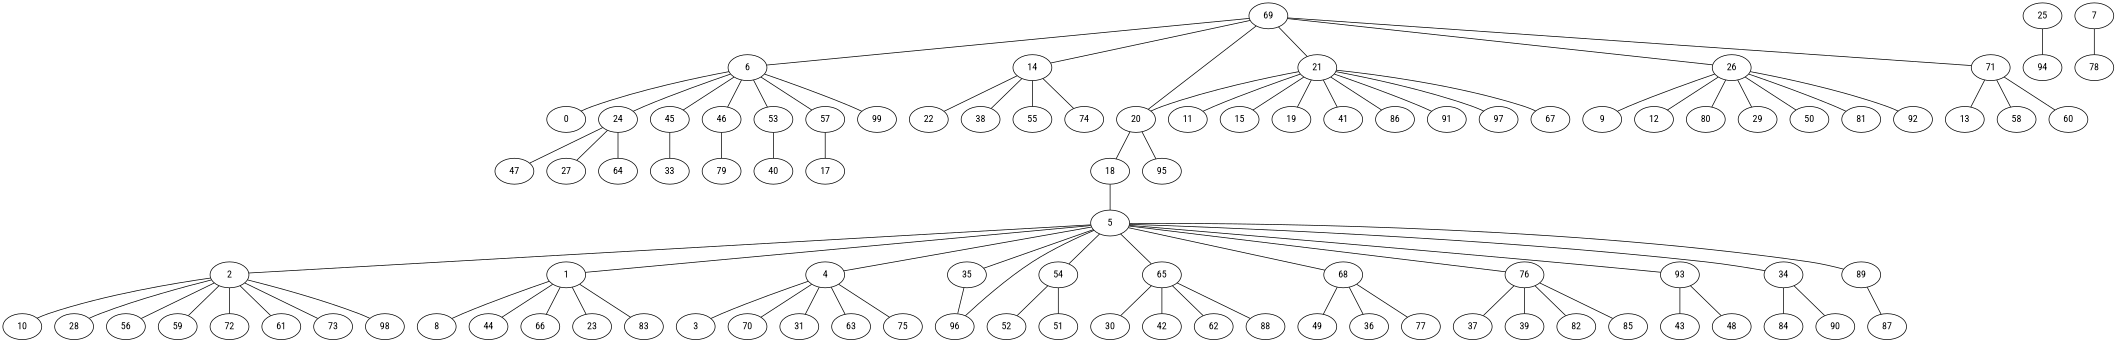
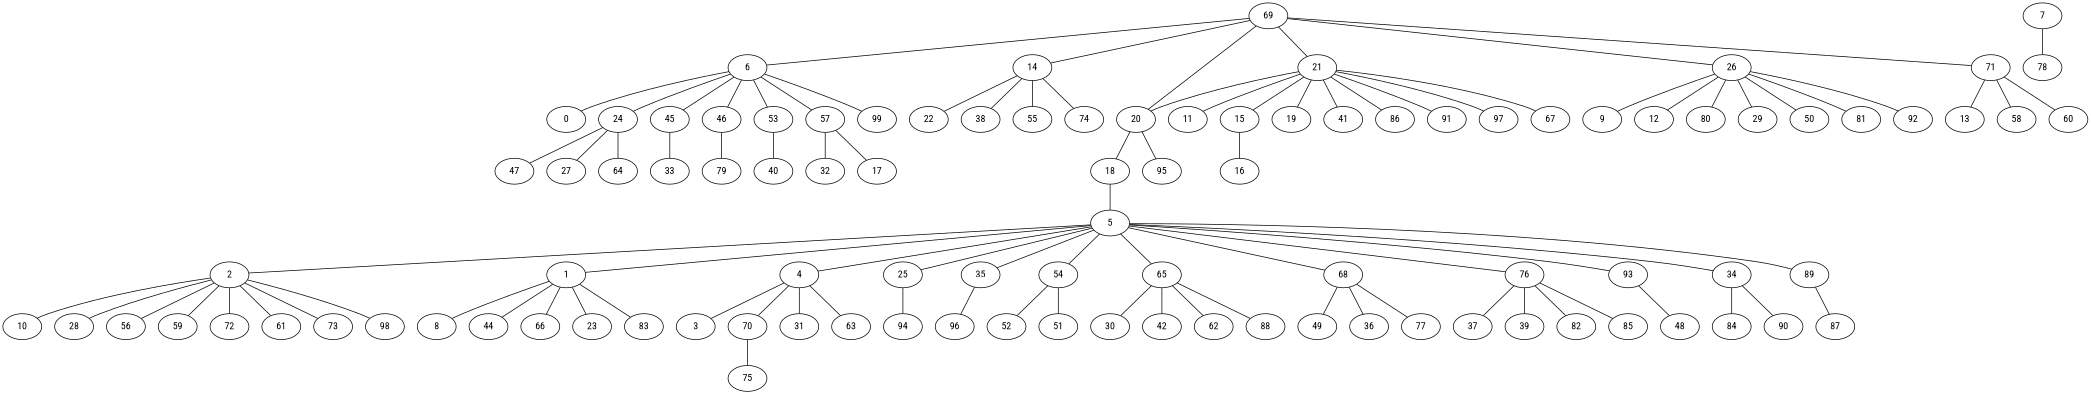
none -> (825, 171)
none -> (1240, 171)
(1025, 267) -> (1007, 249)
(864, 301) -> (748, 353)
(1680, 327) -> none
